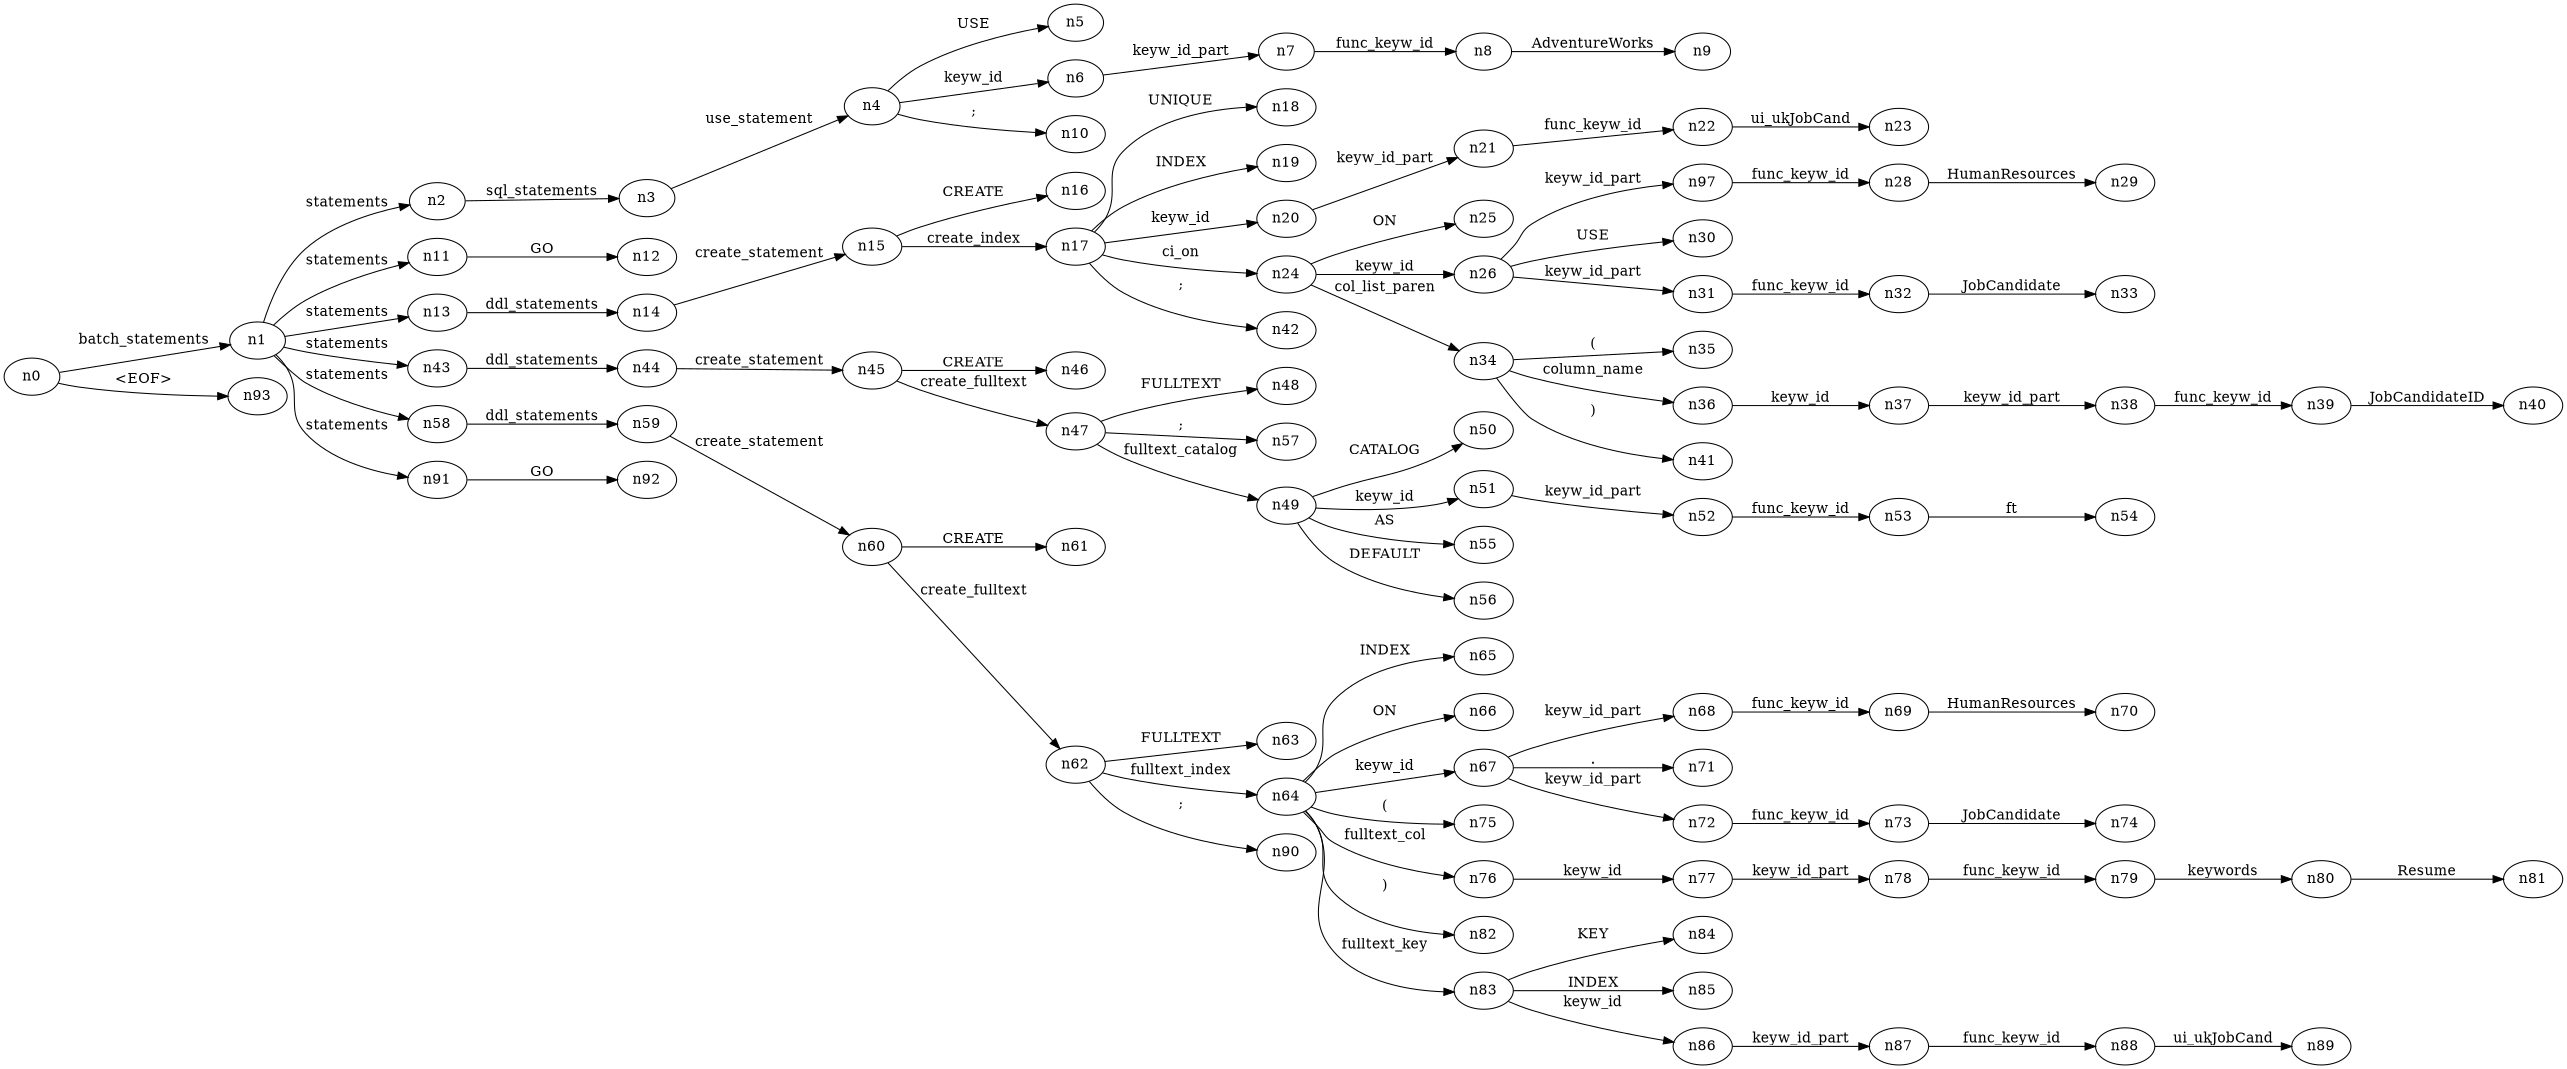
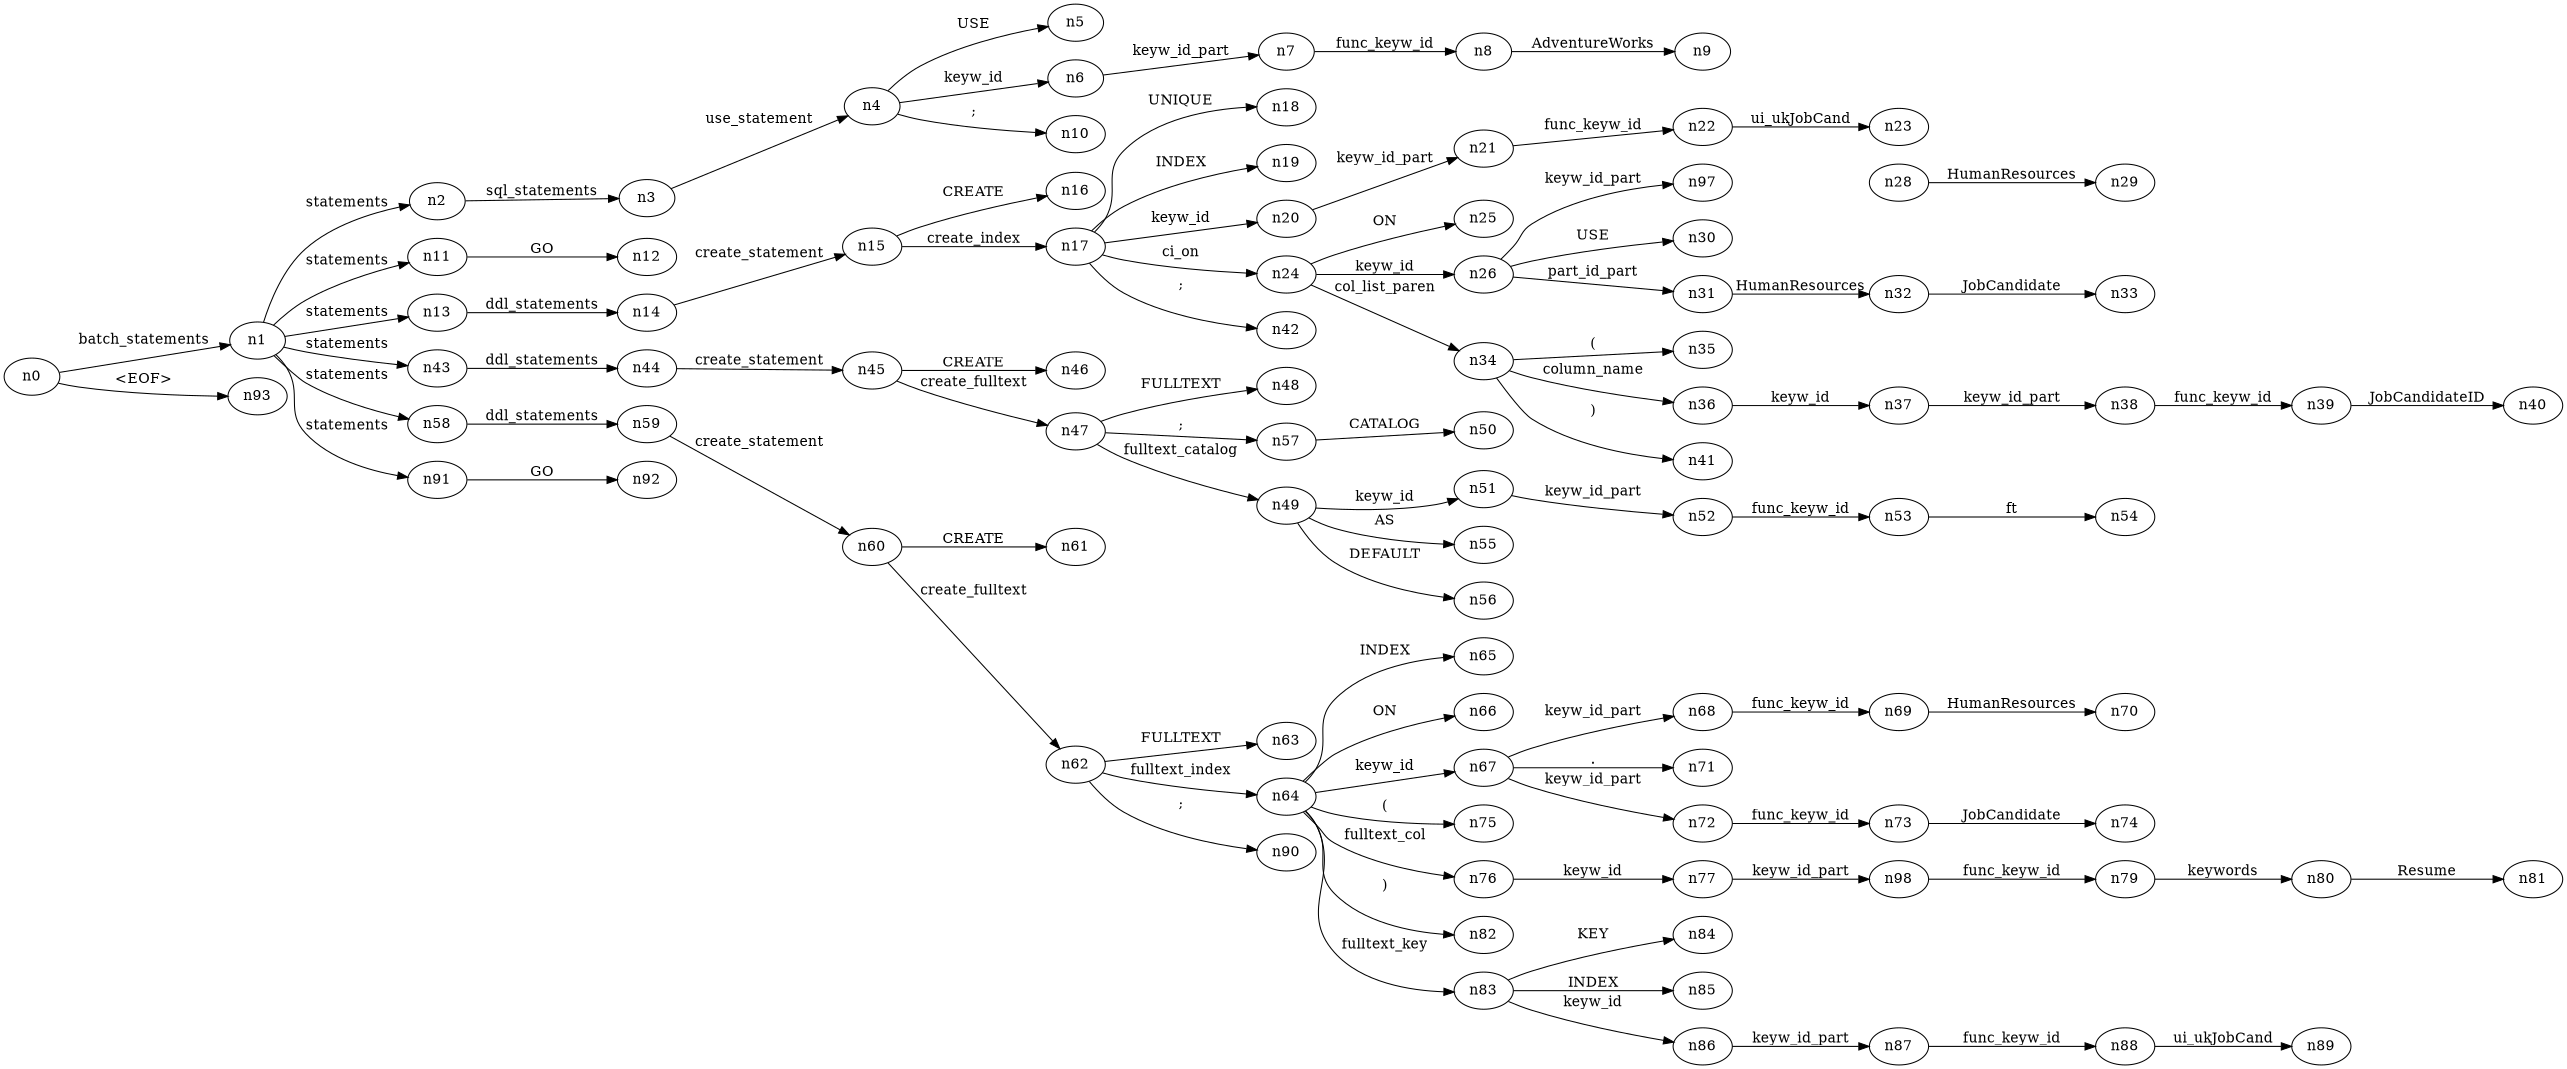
(1795, 183) -> none
(1593, 272) -> (1593, 272)
(1801, 286) -> (1801, 286)
(1384, 476) -> (1380, 436)
(1899, 879) -> (1899, 879)
